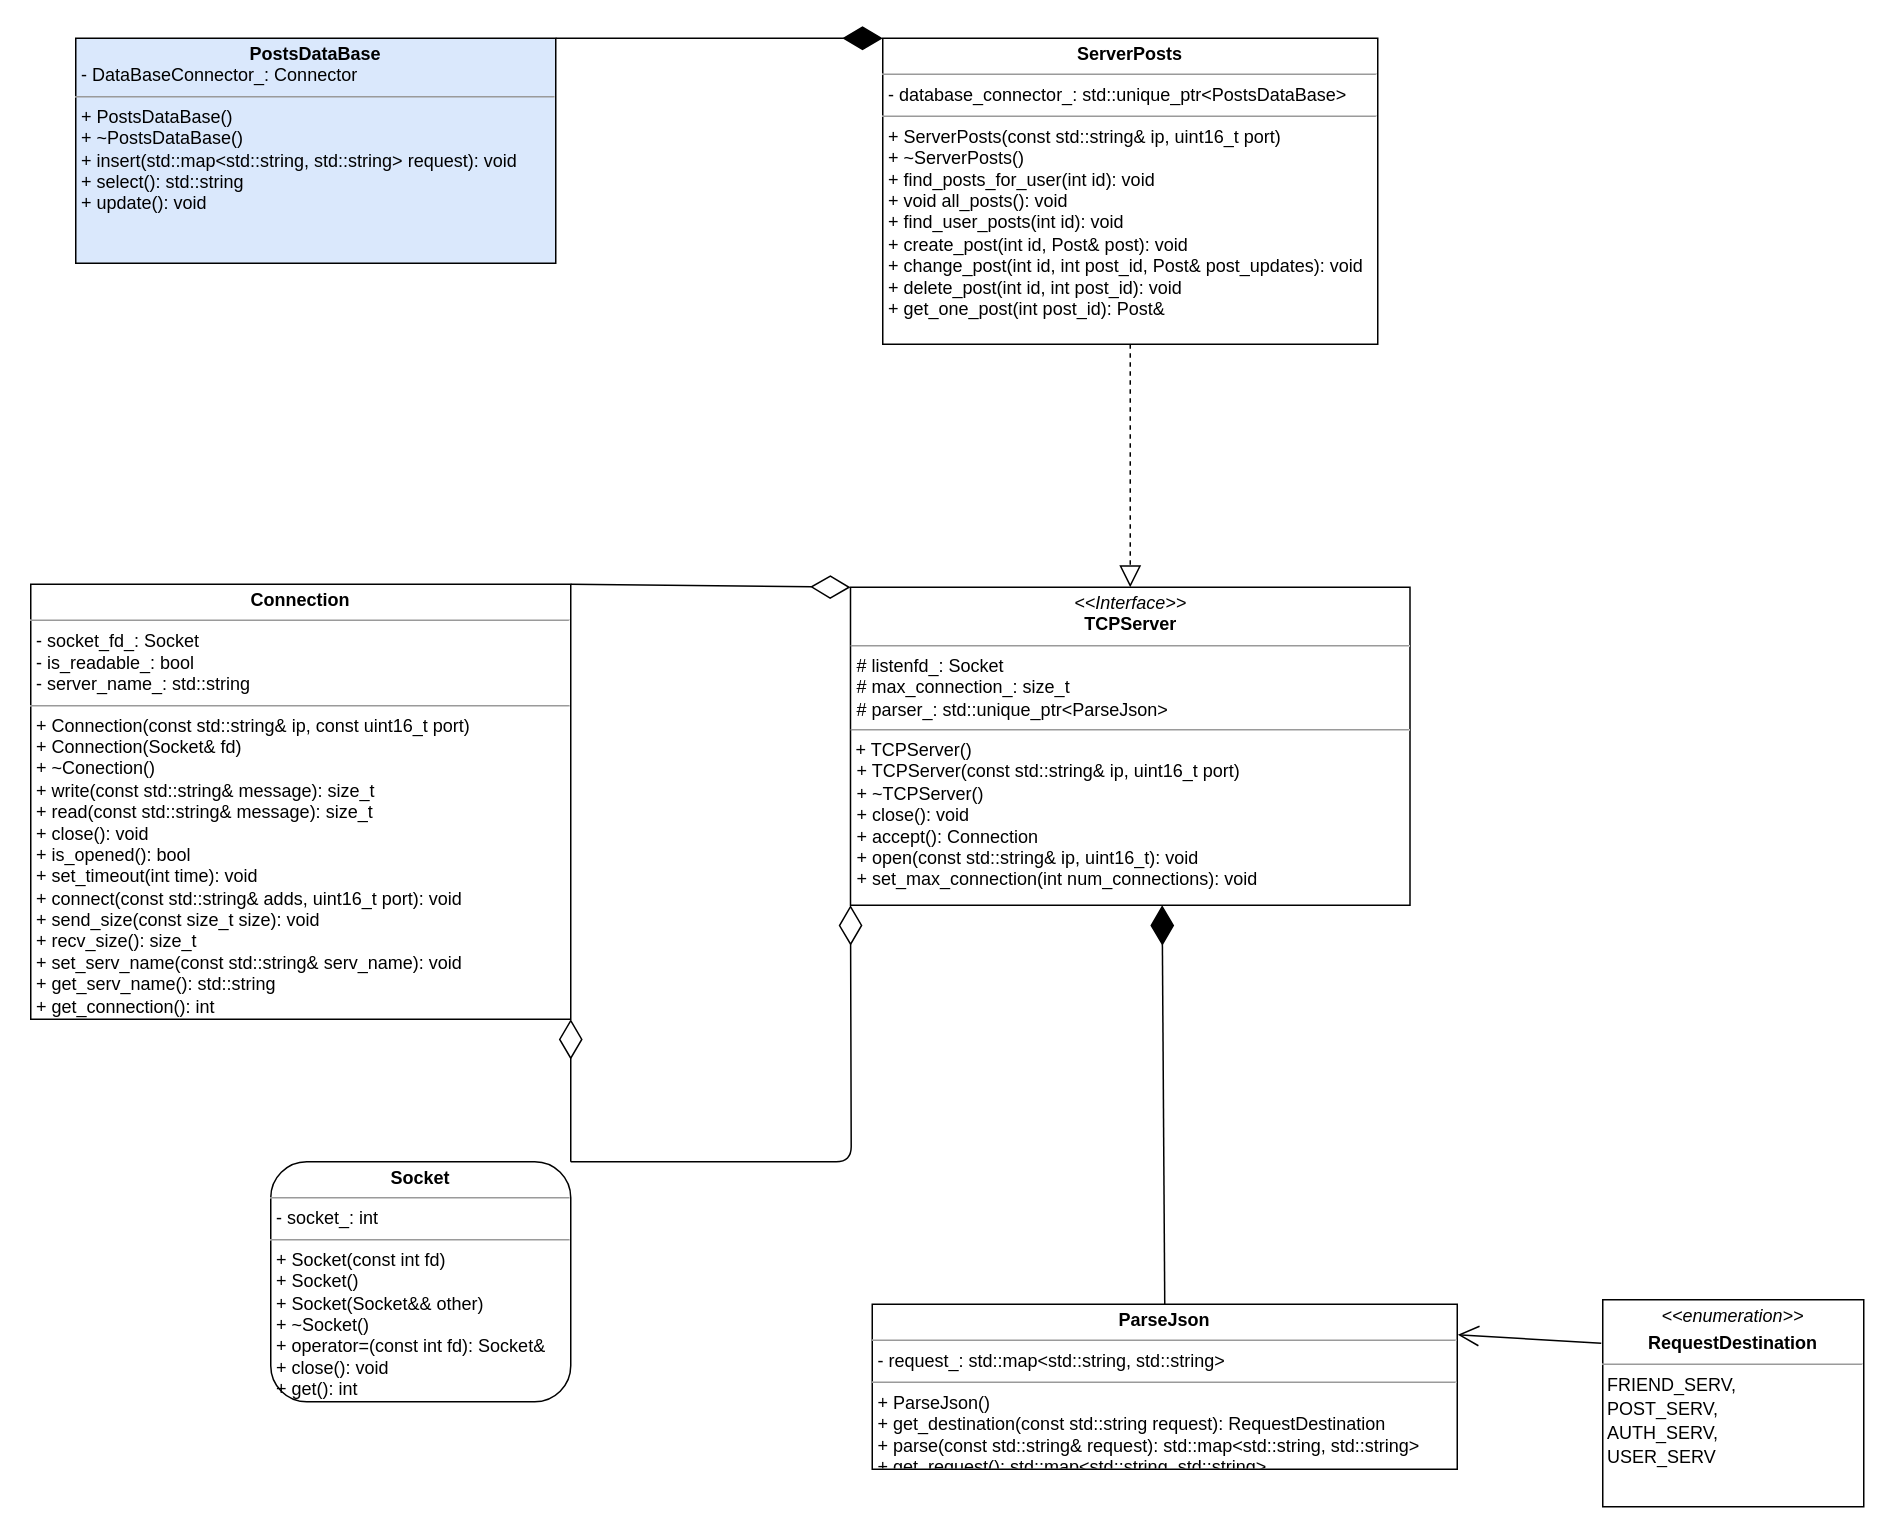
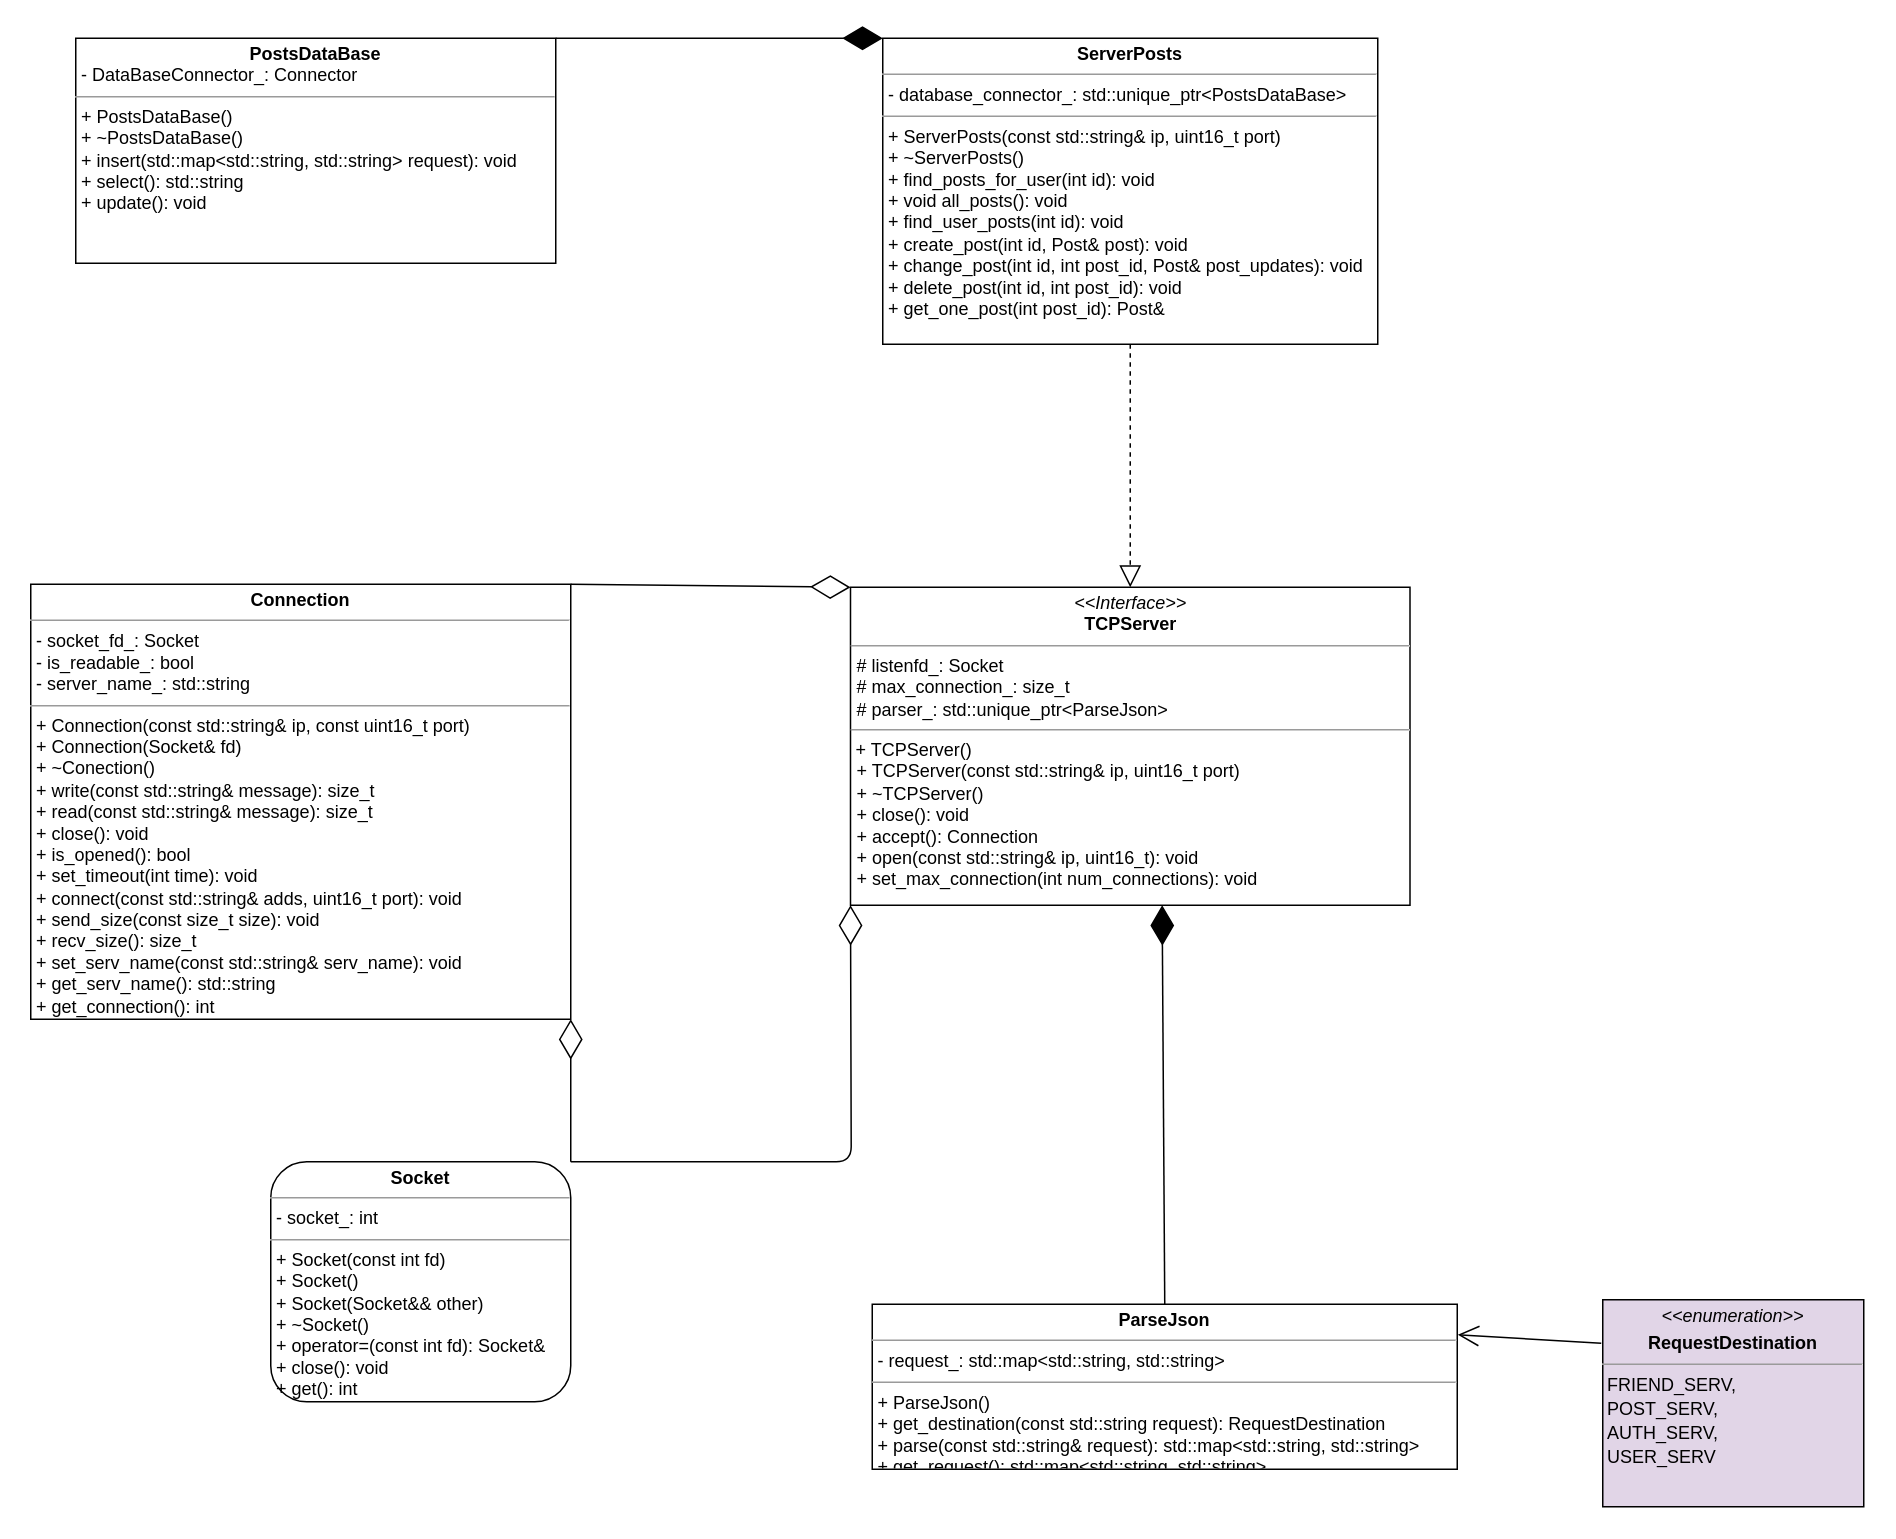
(316, 151) -> (316, 151)
(1733, 1403) -> (1733, 1403)
